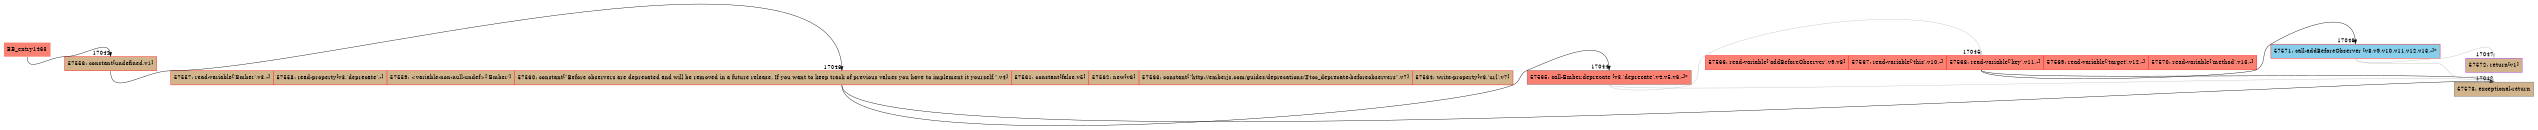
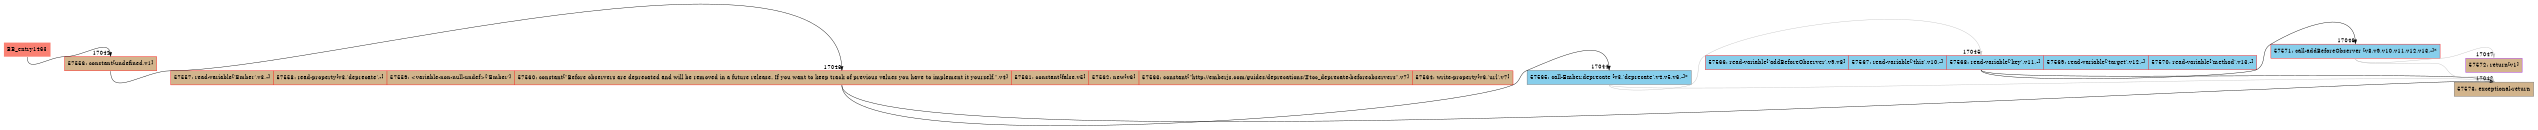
(1981, 63) -> (1981, 63)
(1609, 77) -> (1609, 77)
